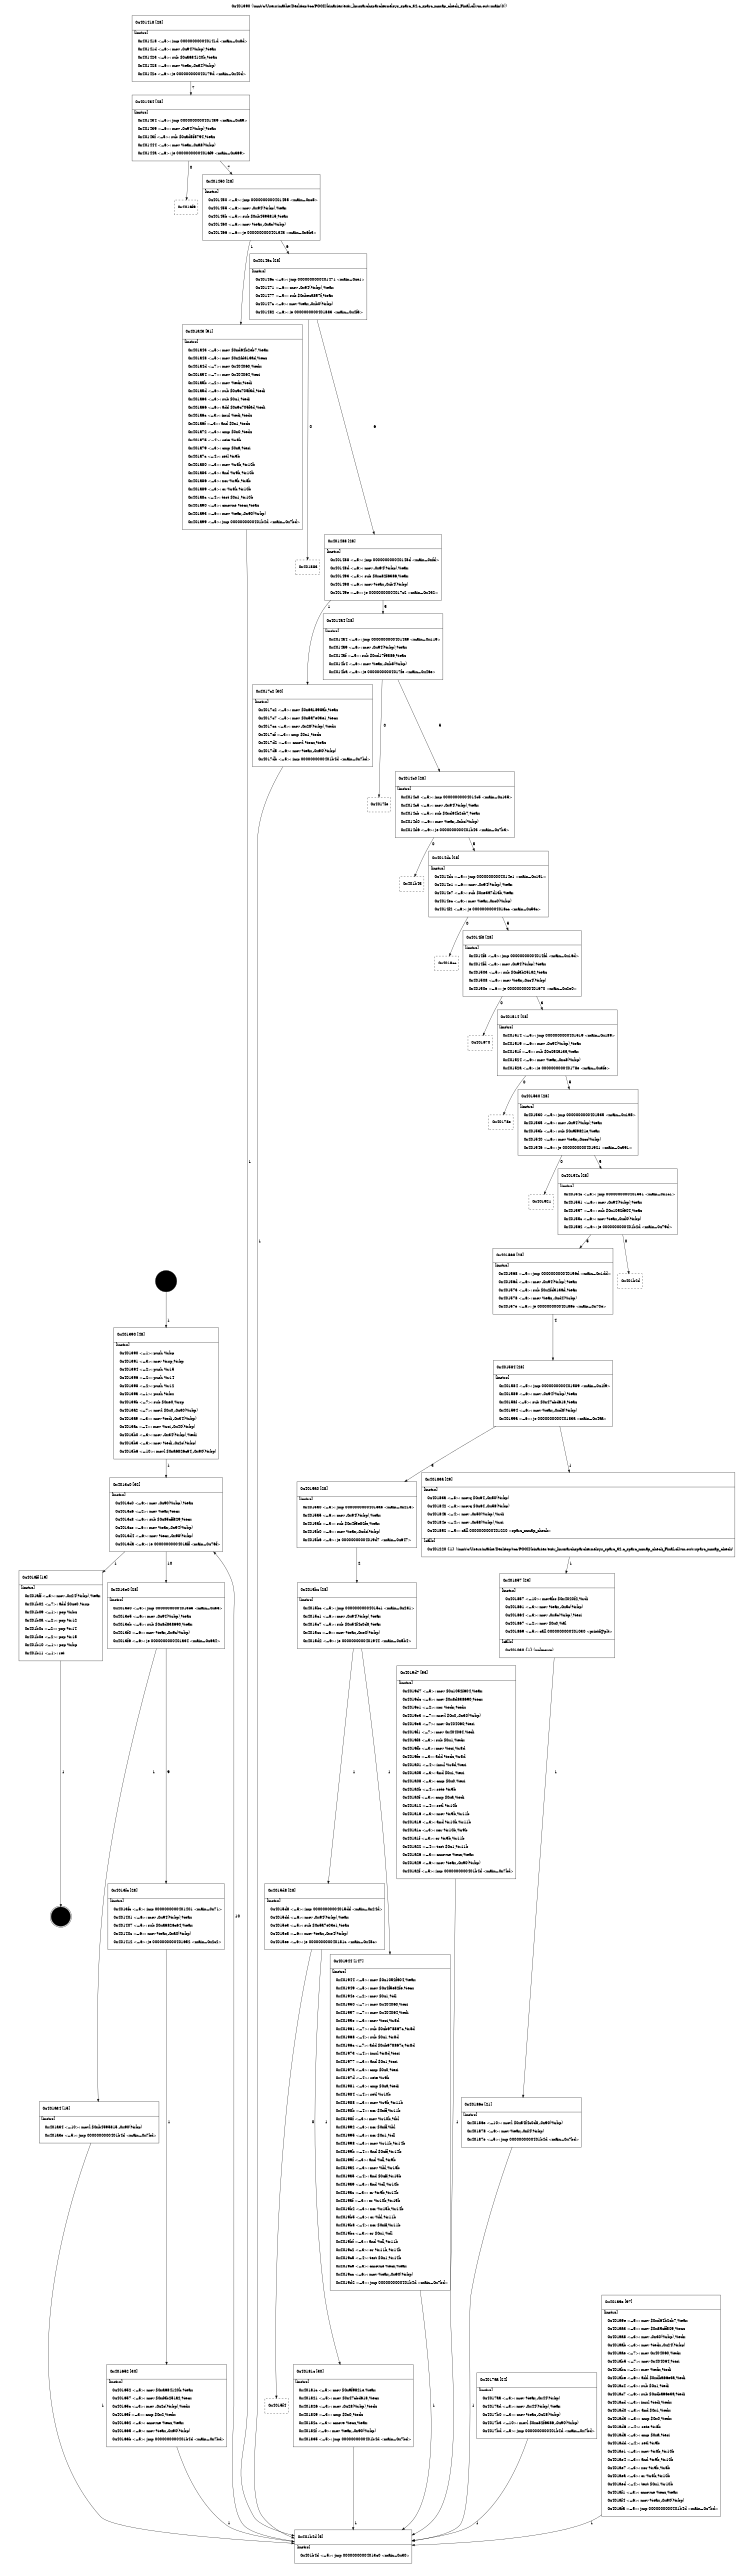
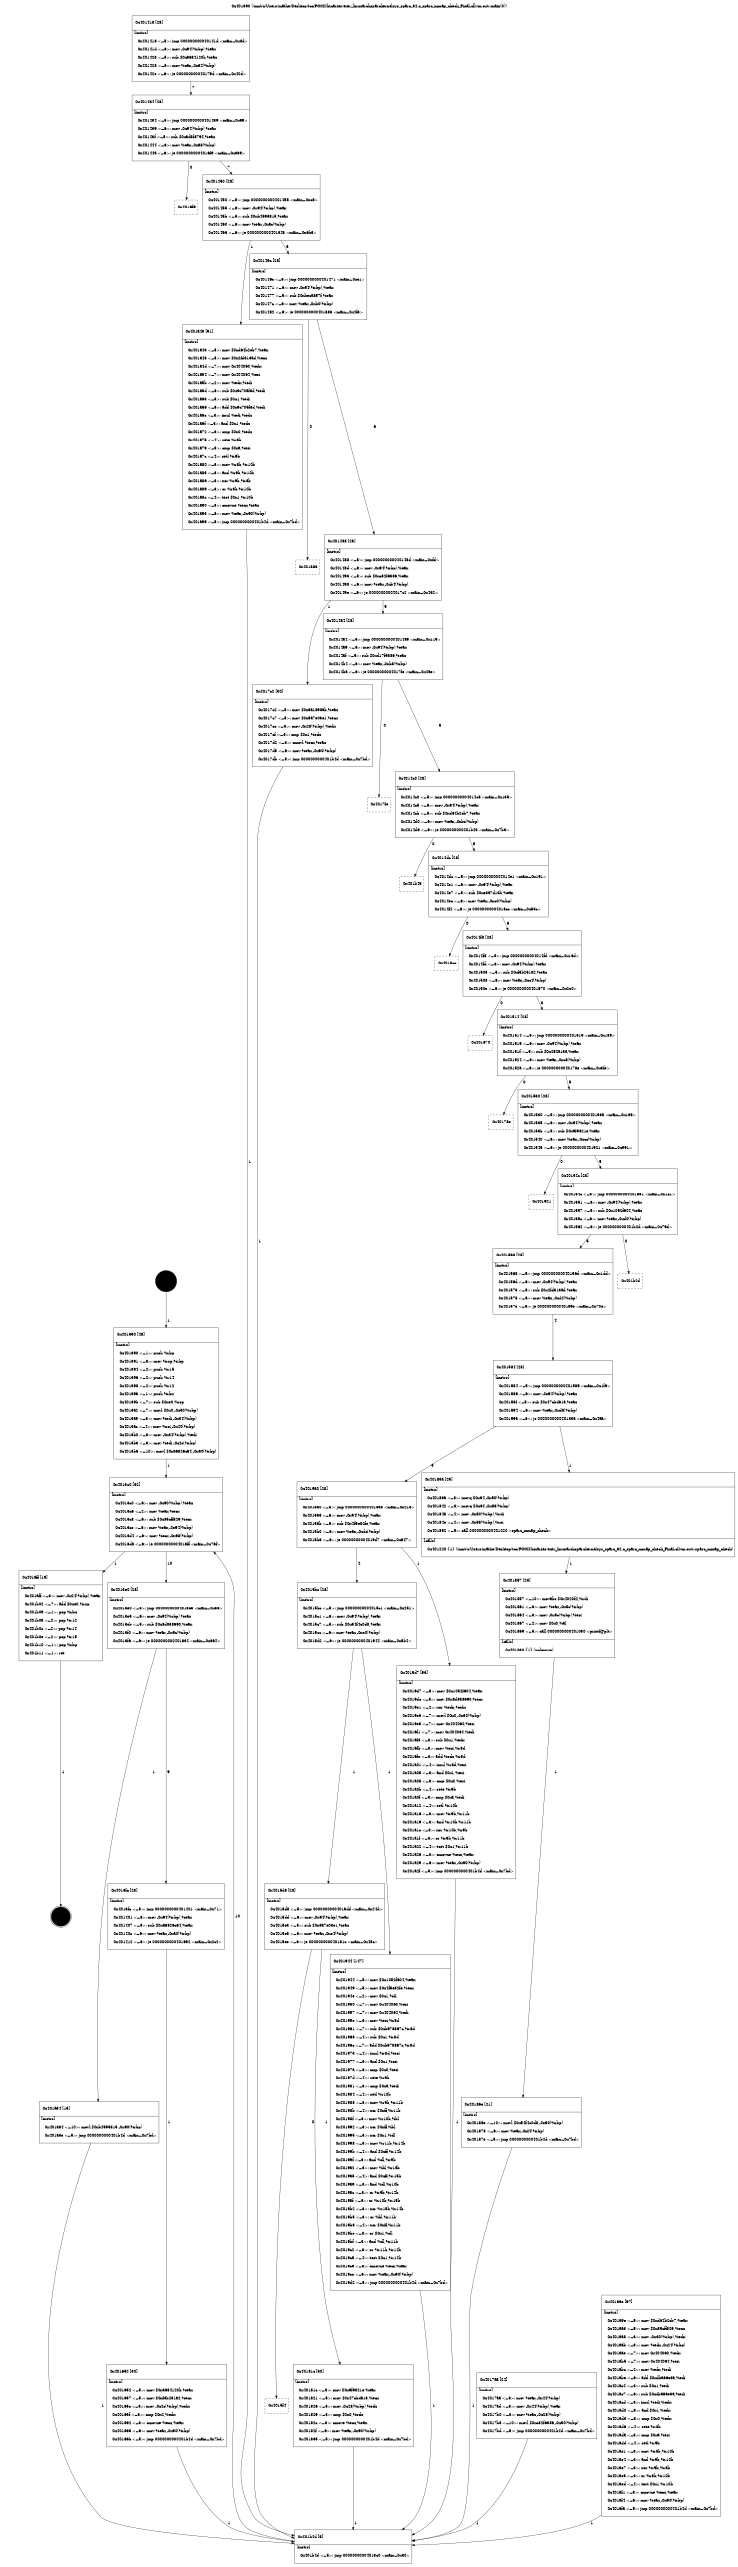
none -> (433, 1602)
